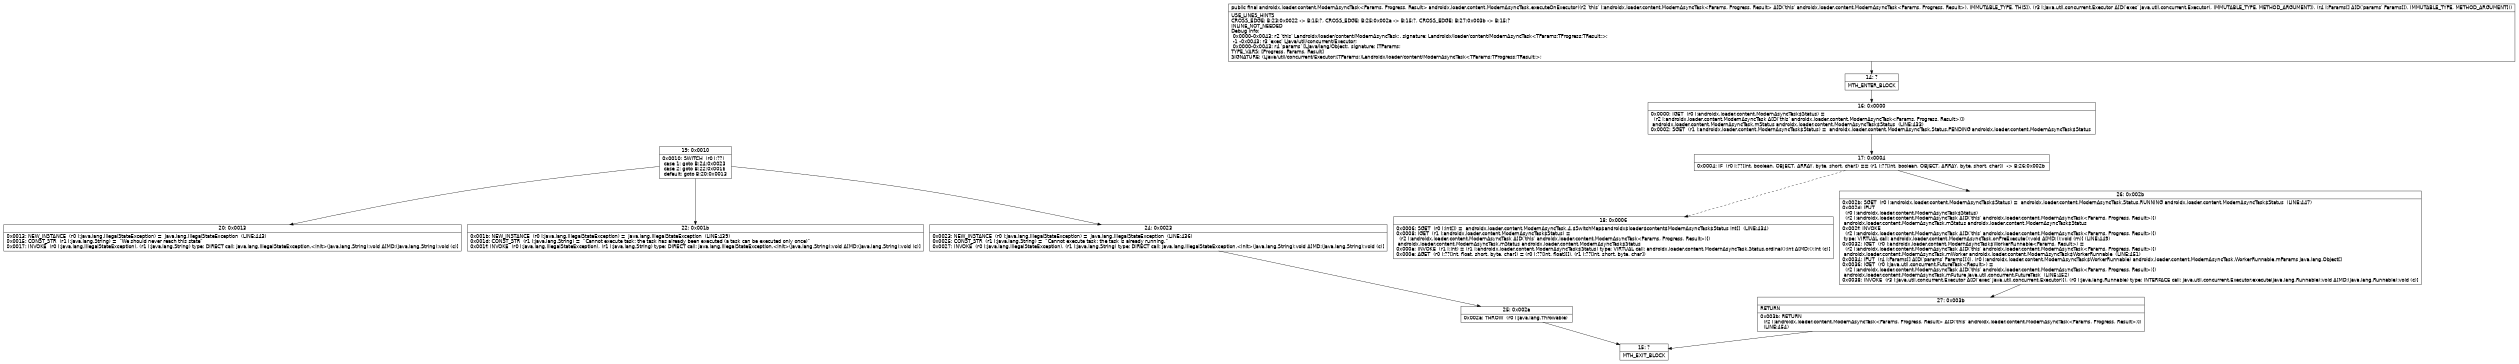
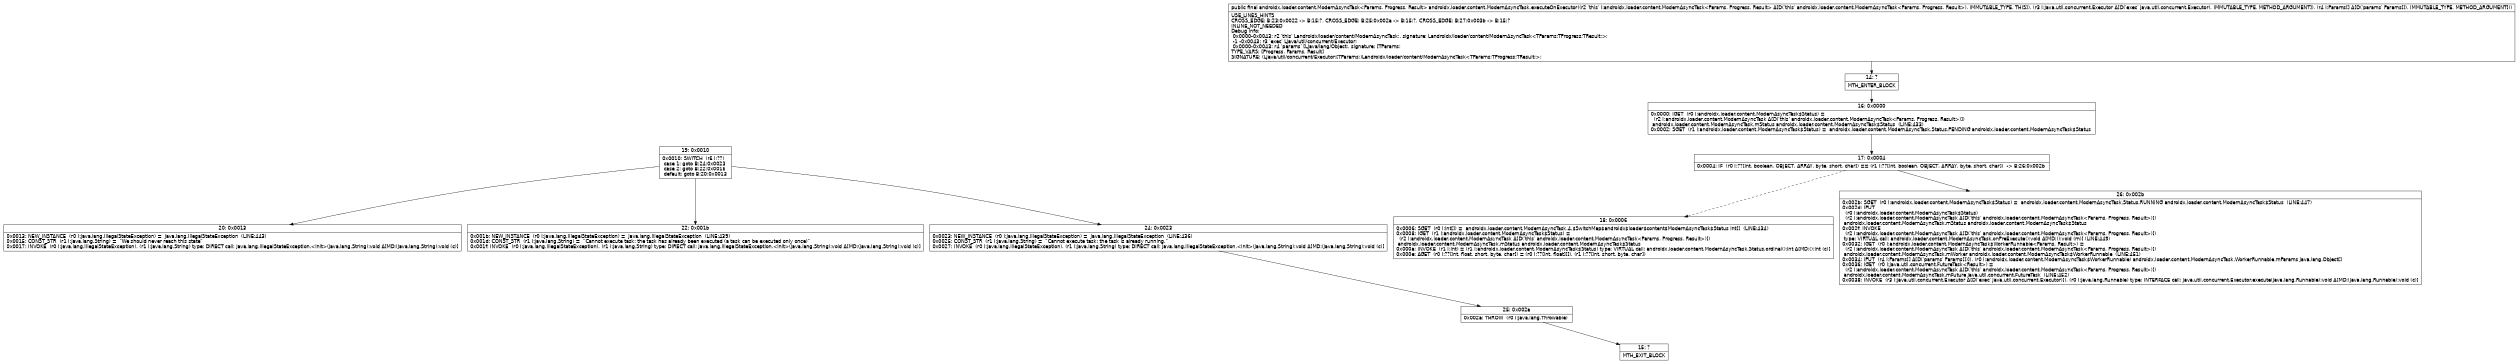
(693, 159) -> (693, 159)
(1951, 314) -> none
